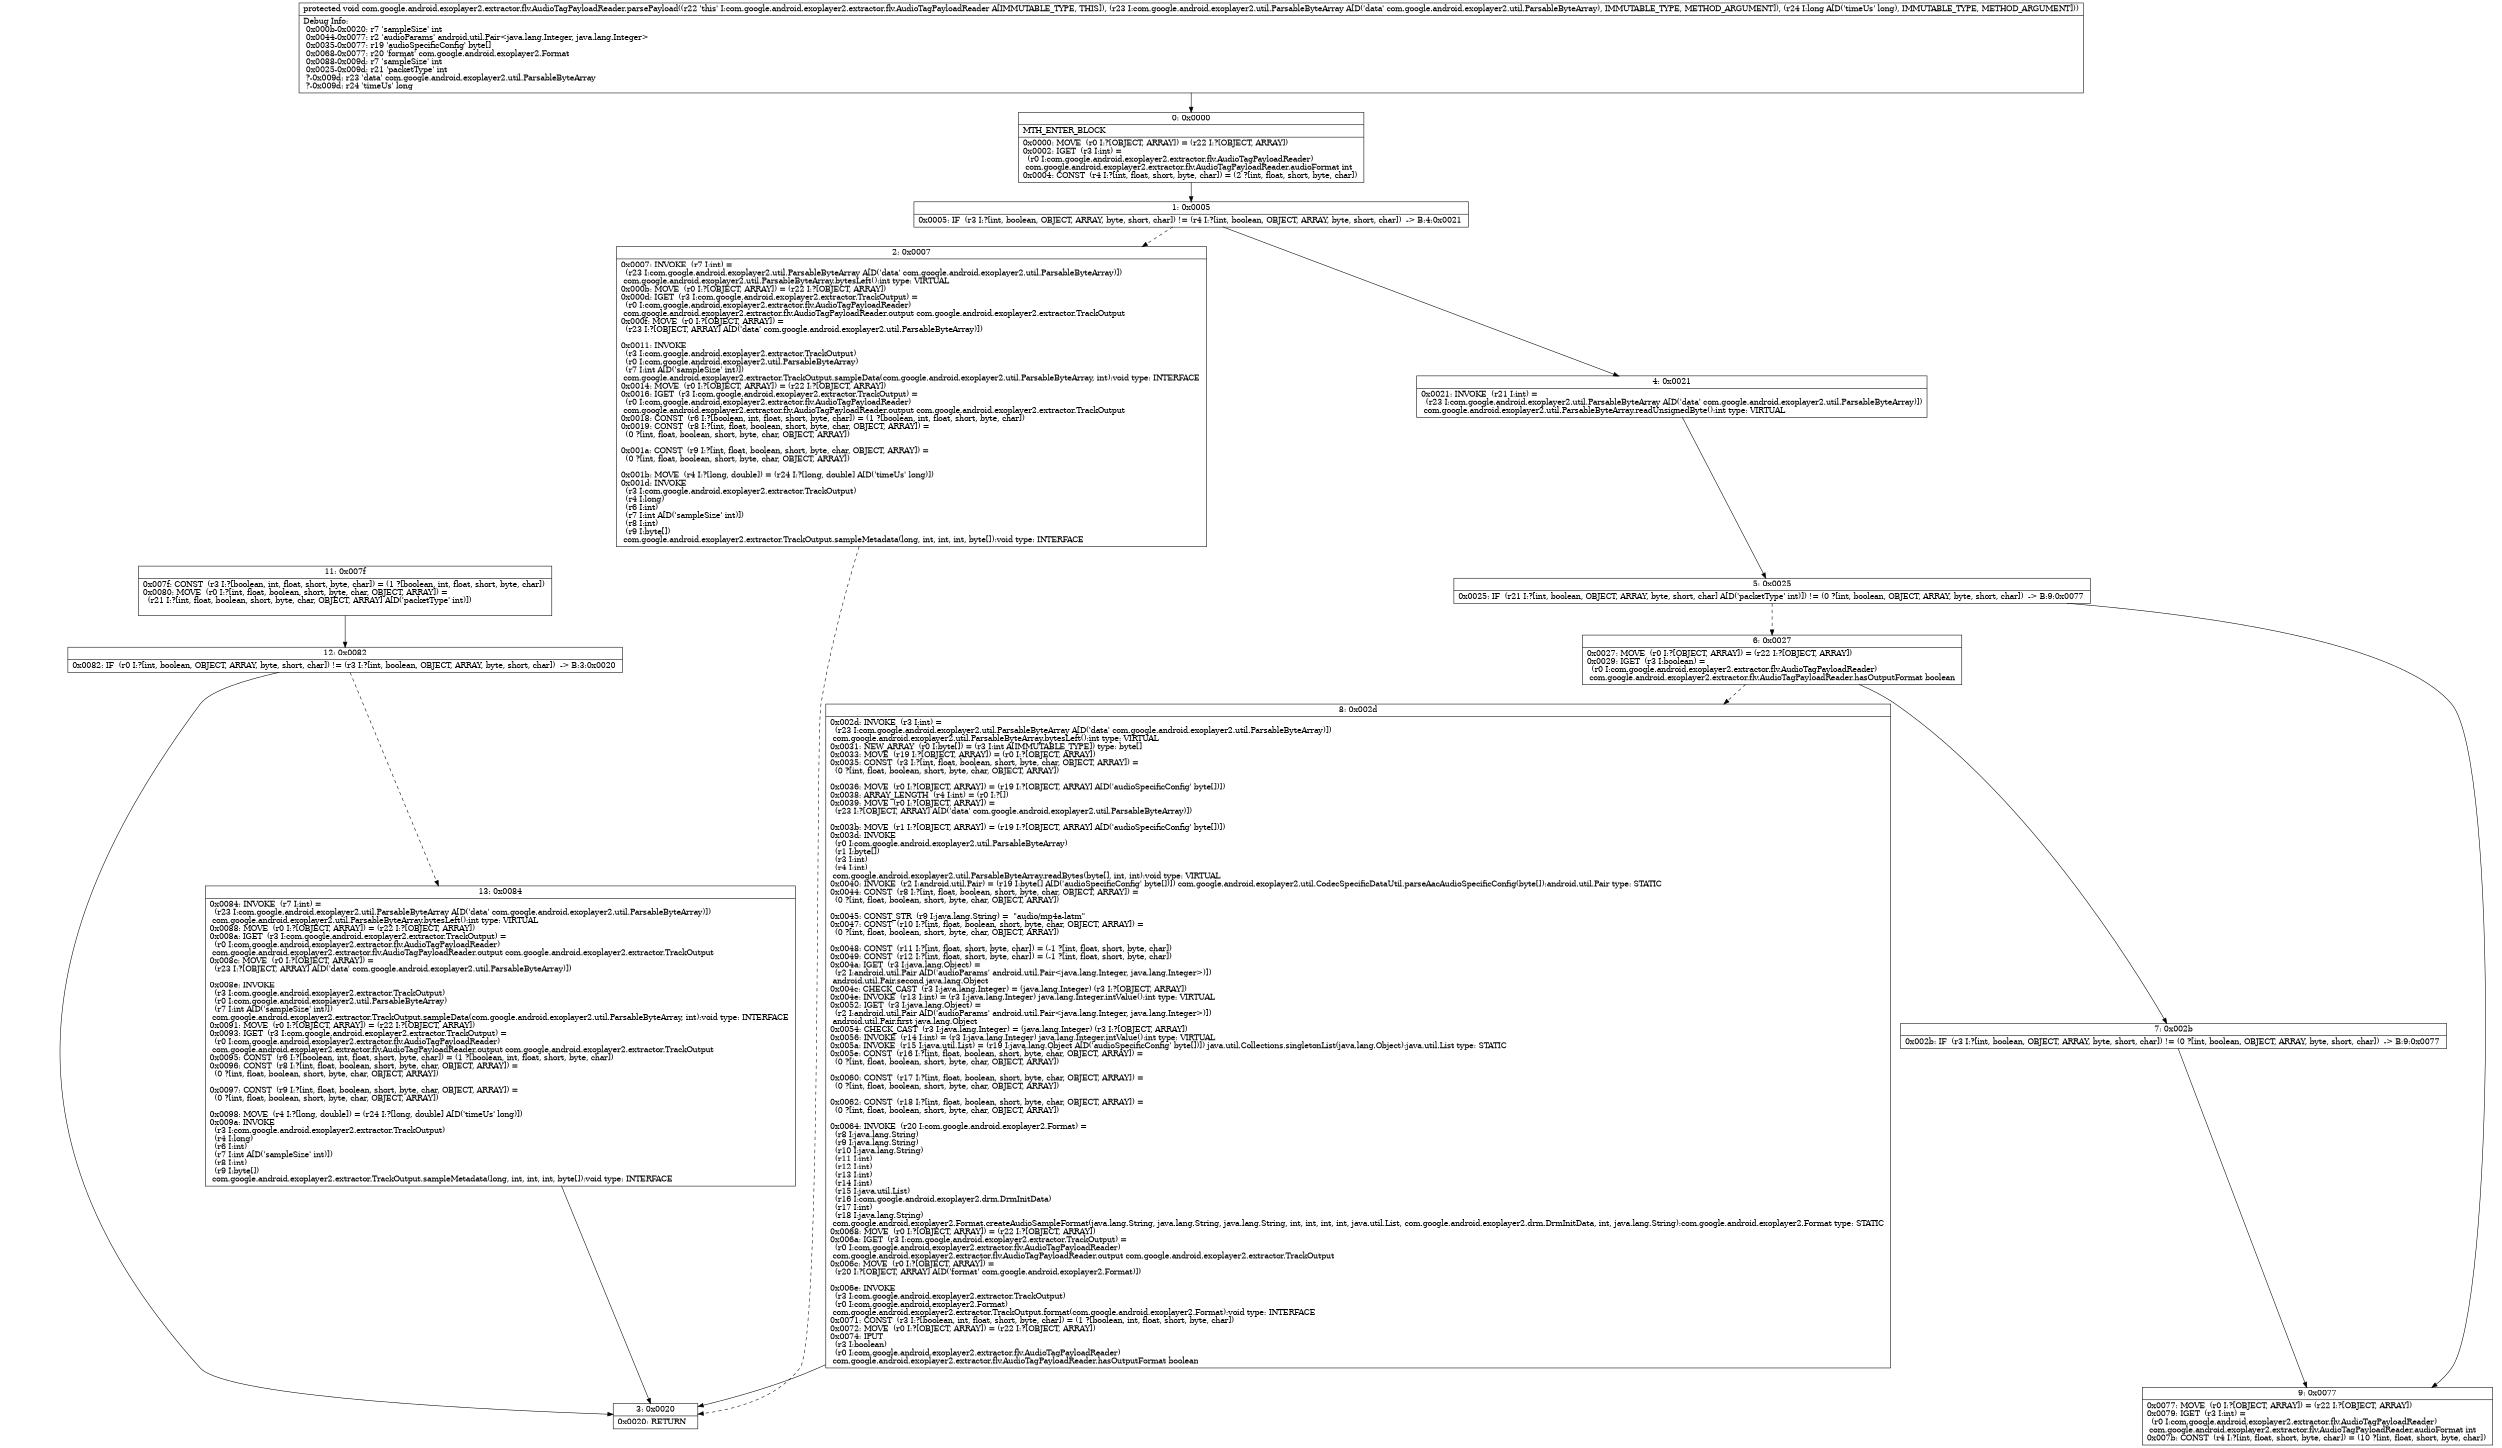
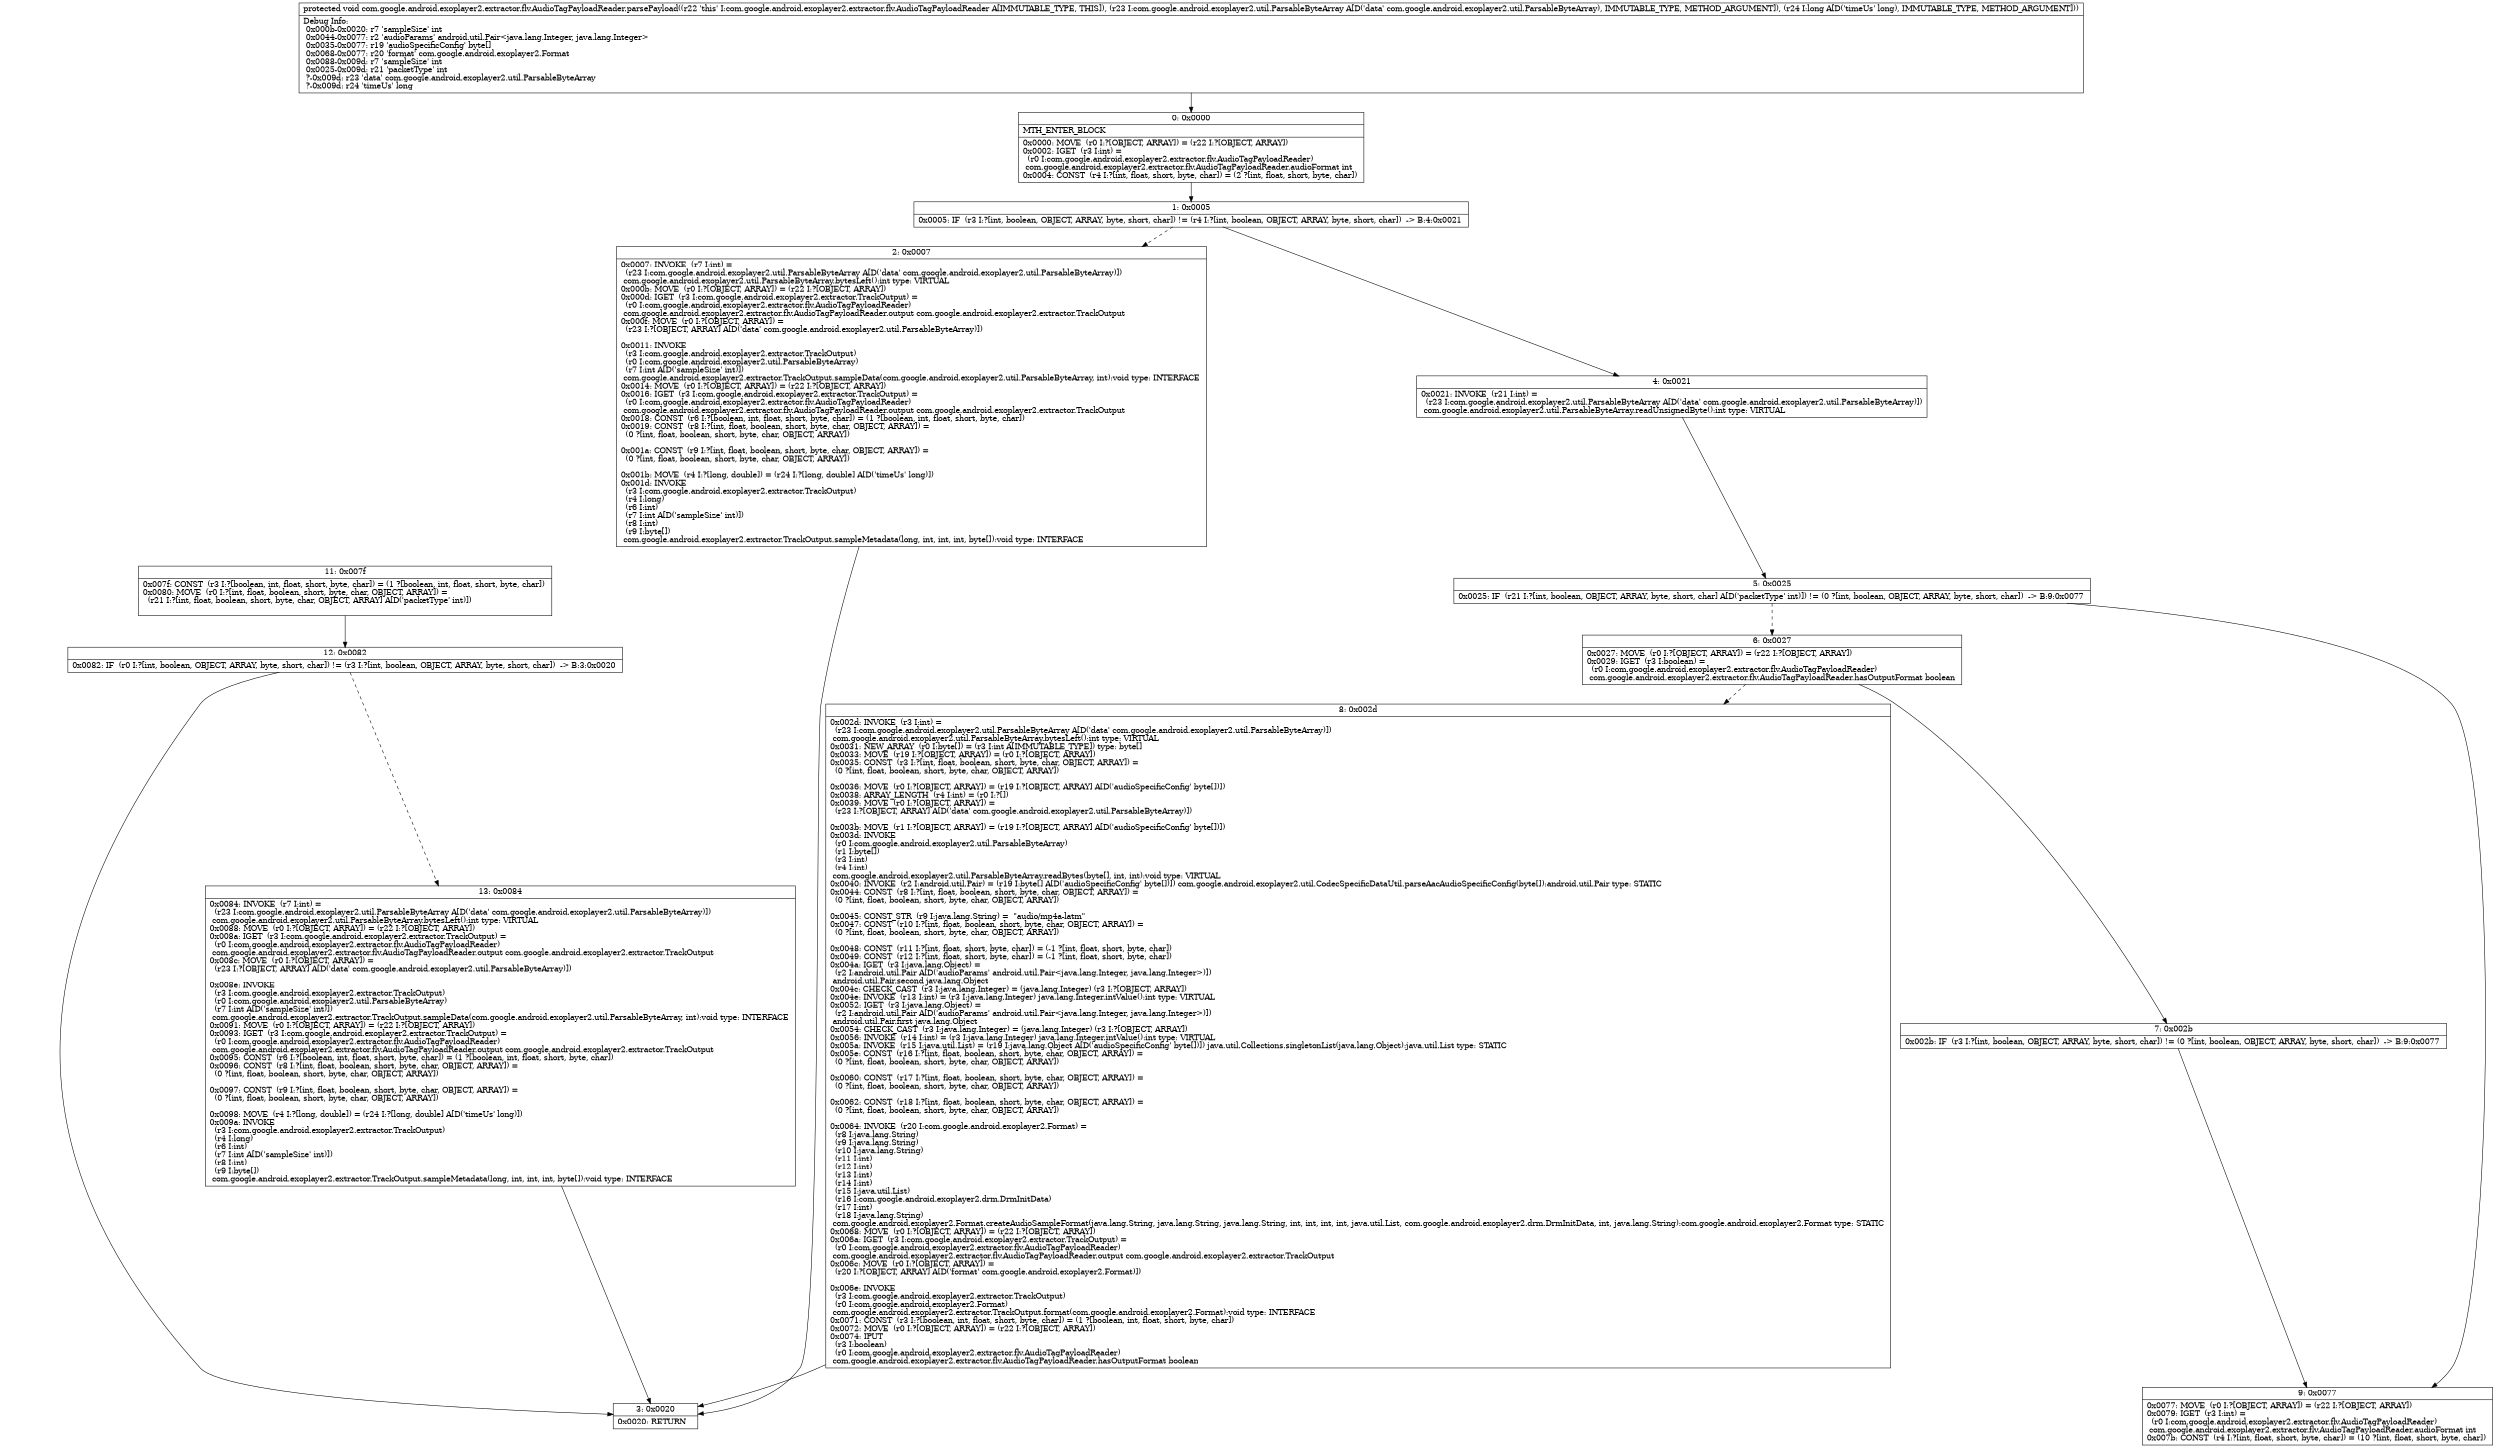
(817, 1010) -> (817, 1010)
